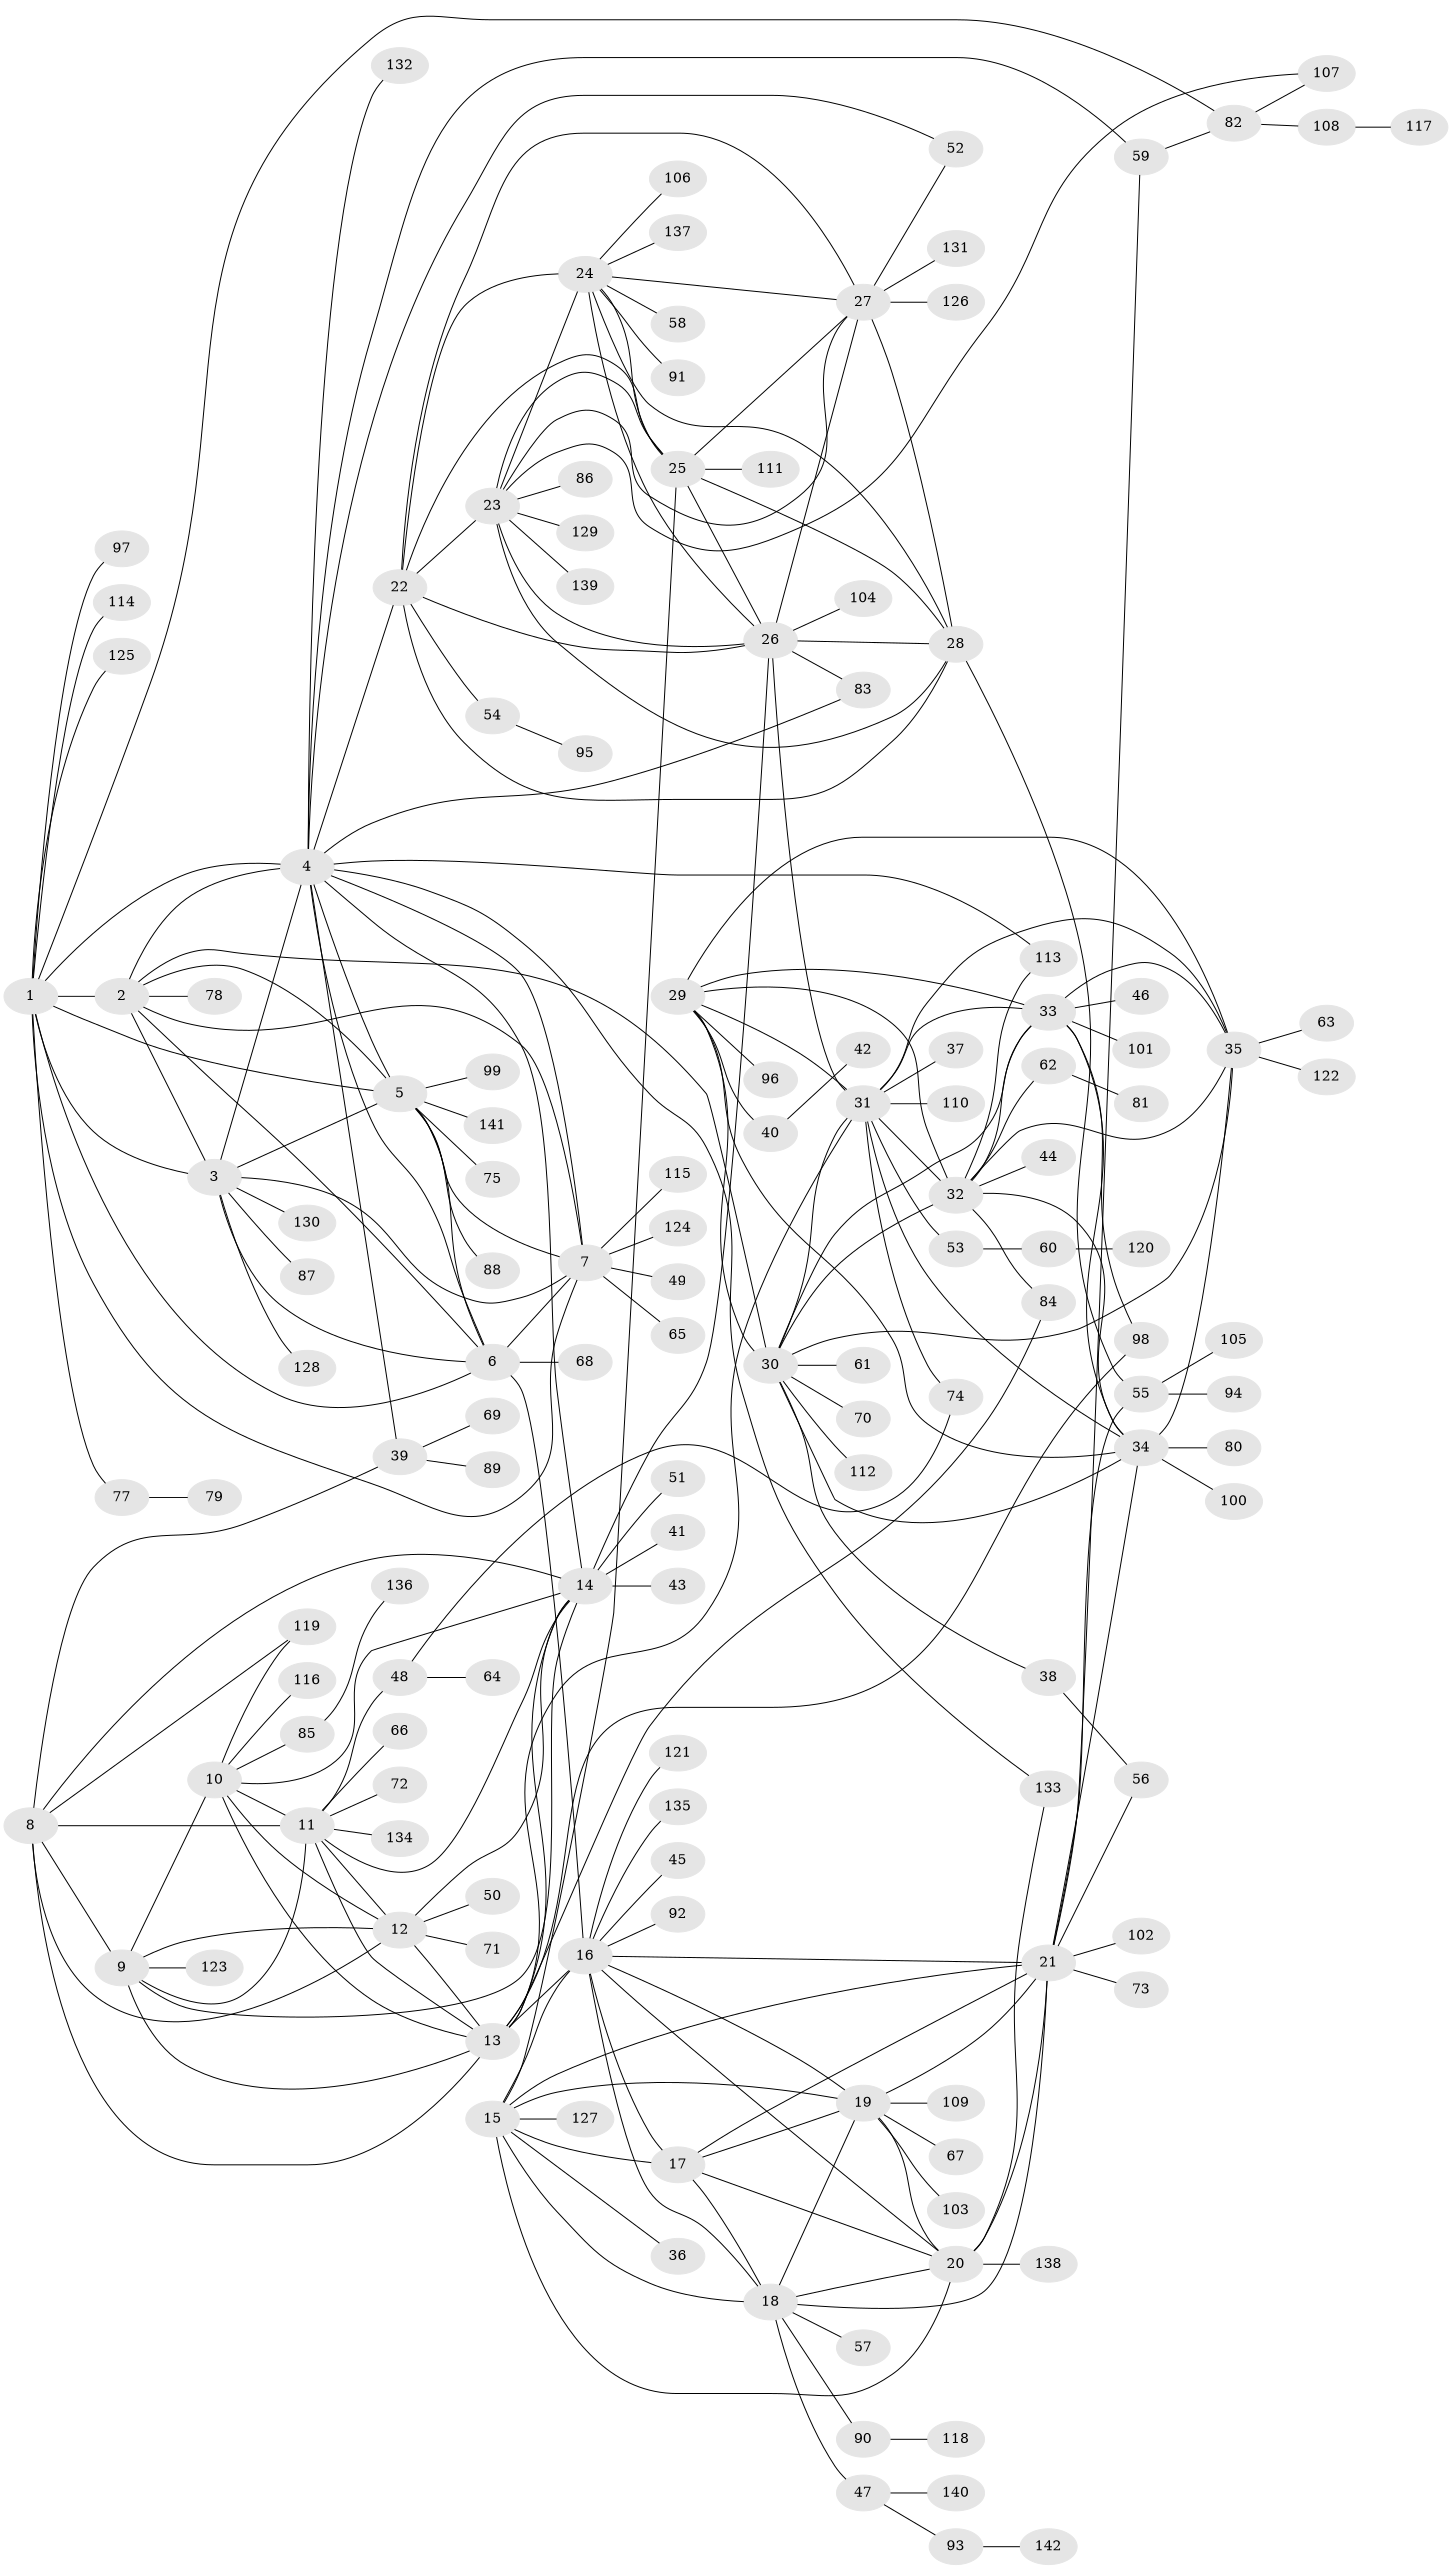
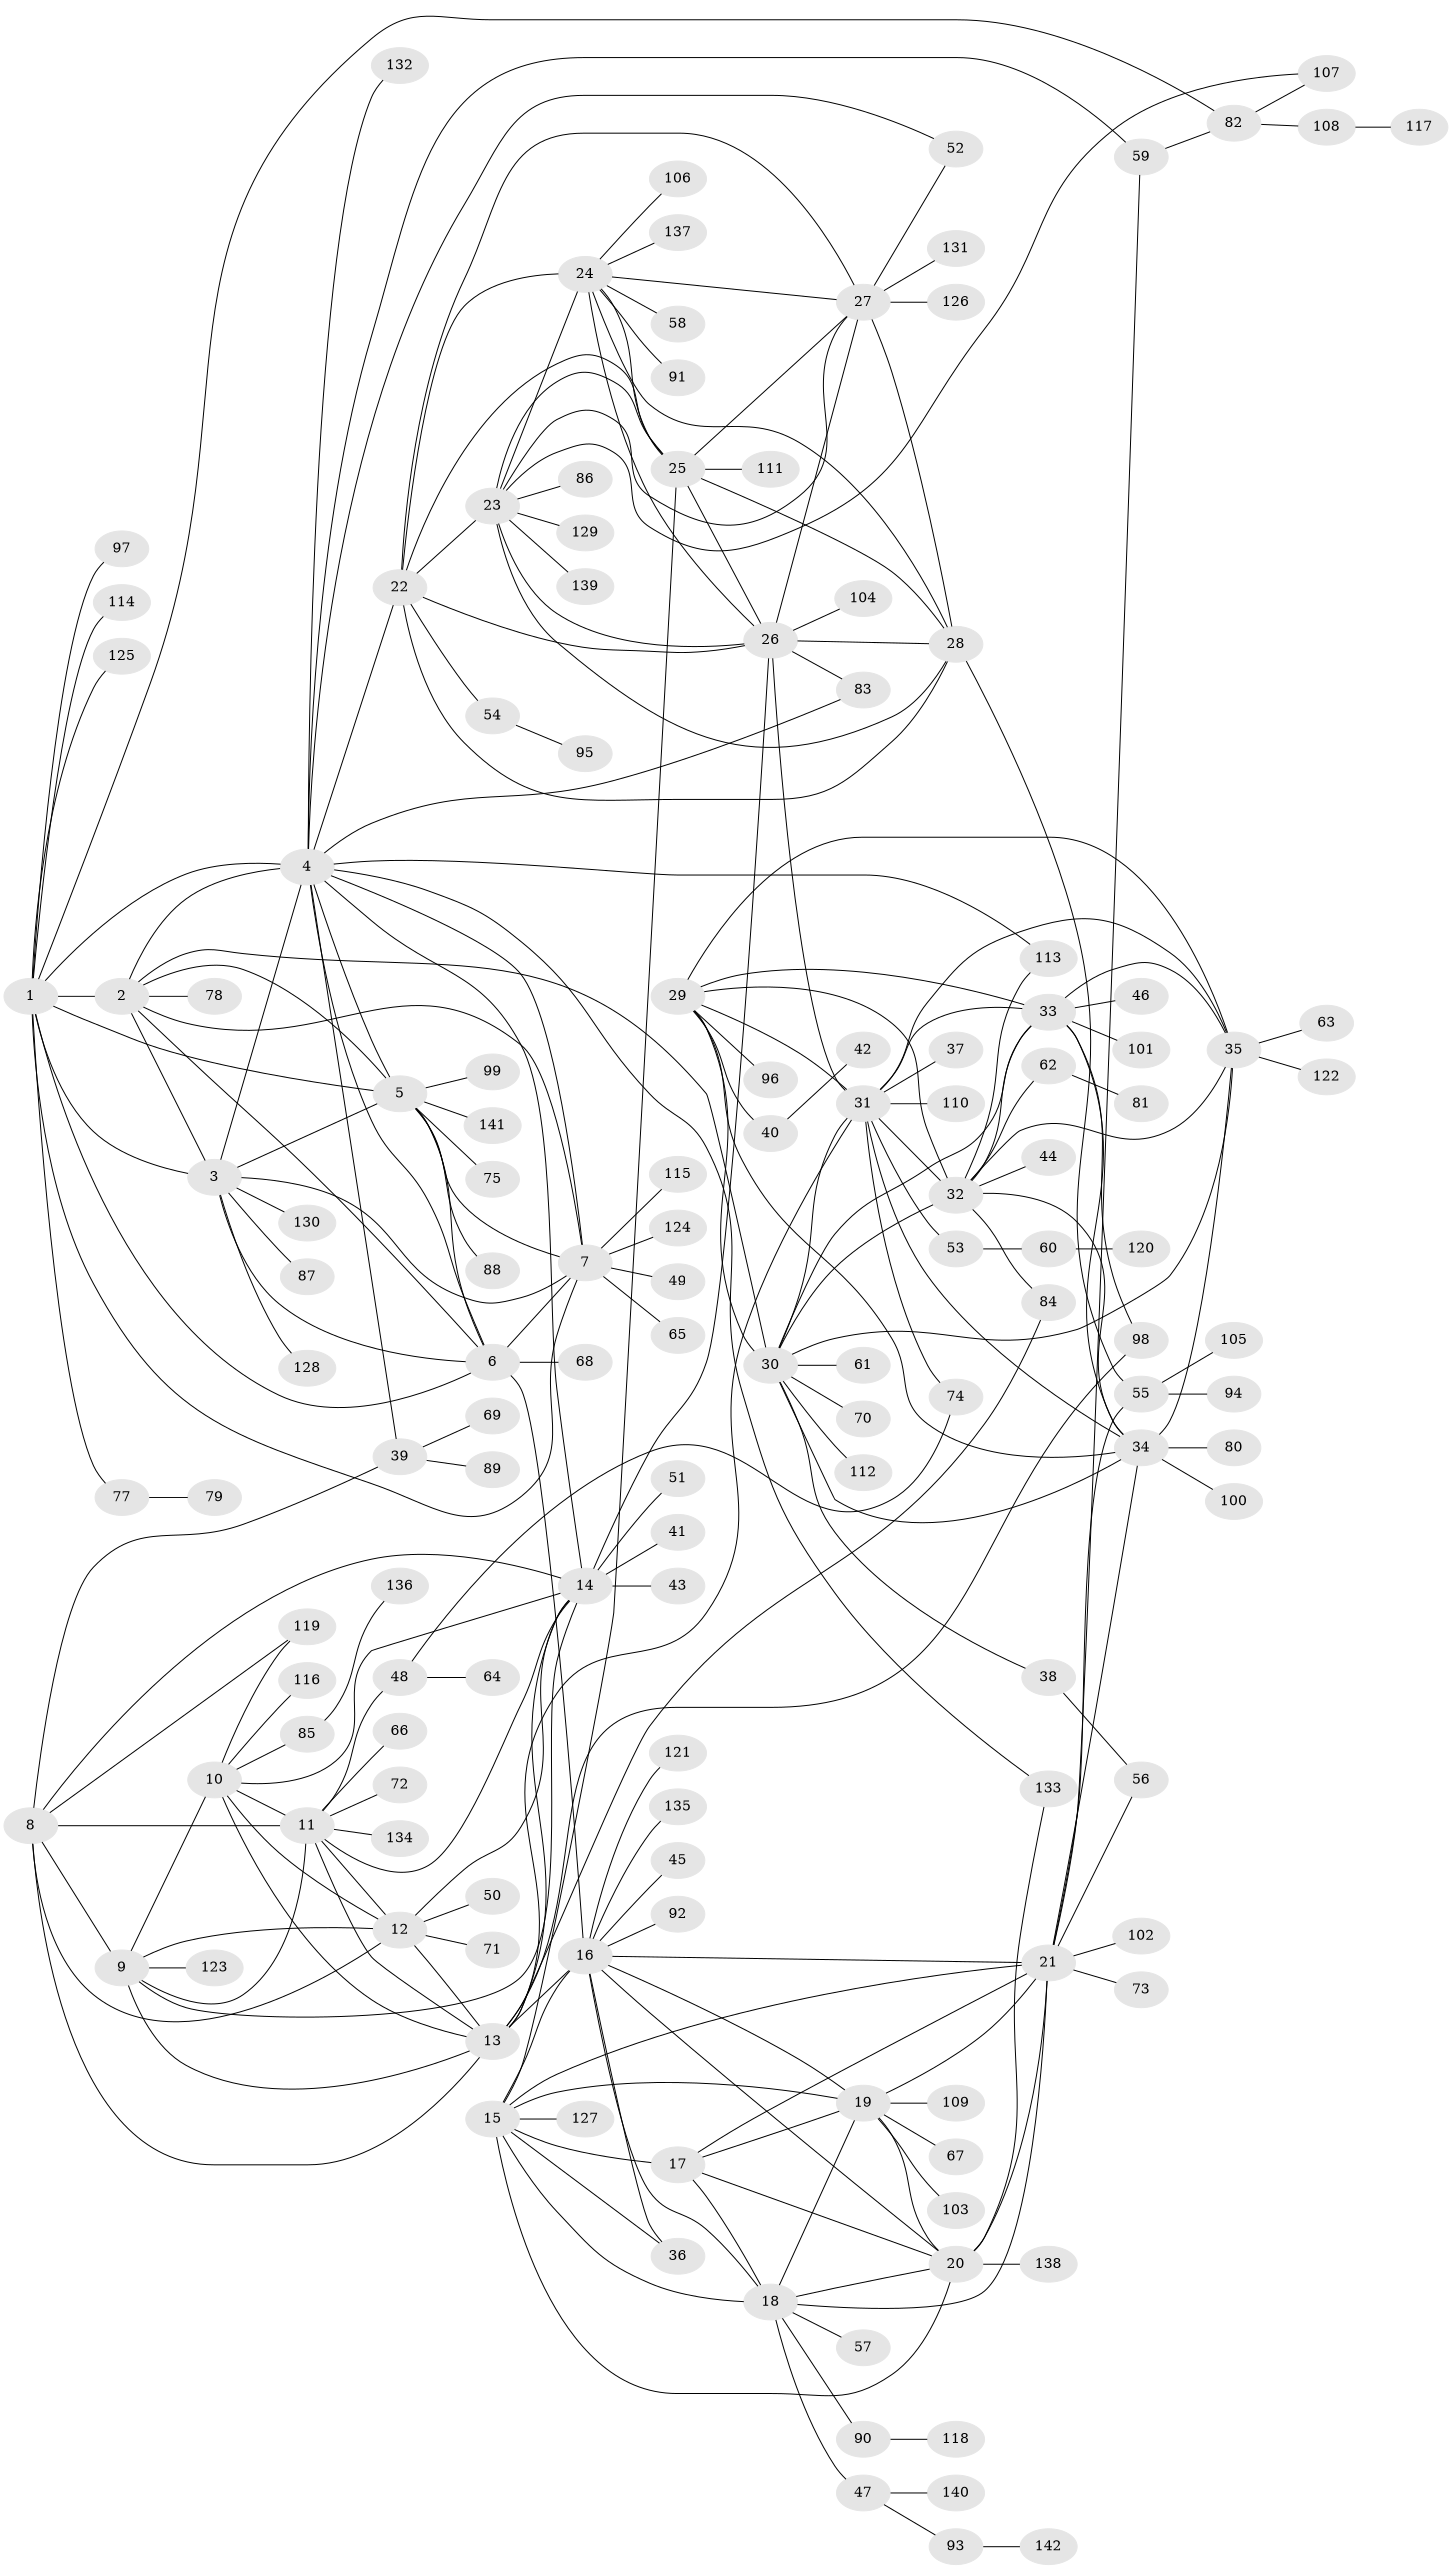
(618, 2065) -> (619, 2110)
